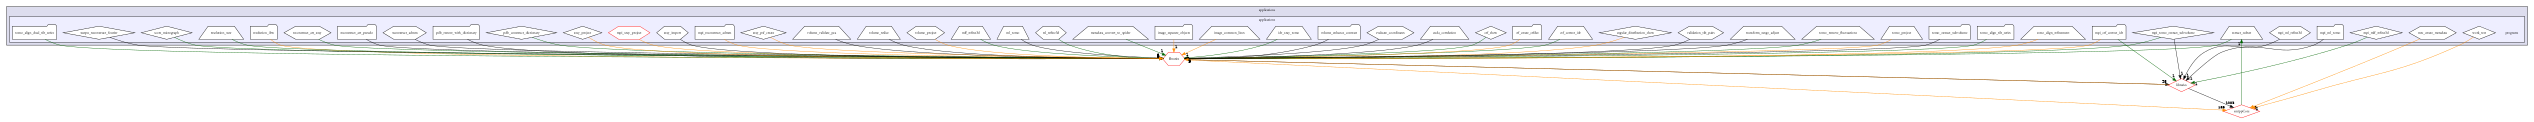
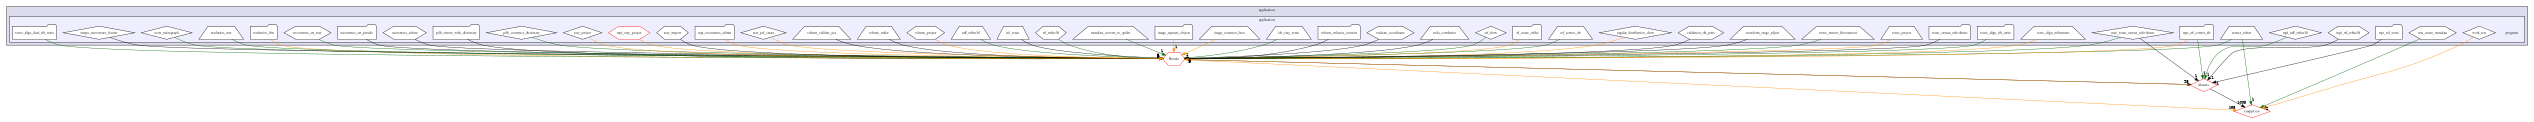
(2337, 73) -> (2342, 73)
(2242, 75) -> (2247, 70)
